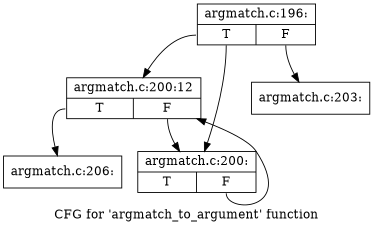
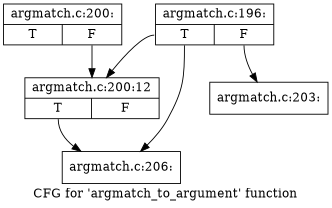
(221, 95) -> (177, 99)
(170, 132) -> none
